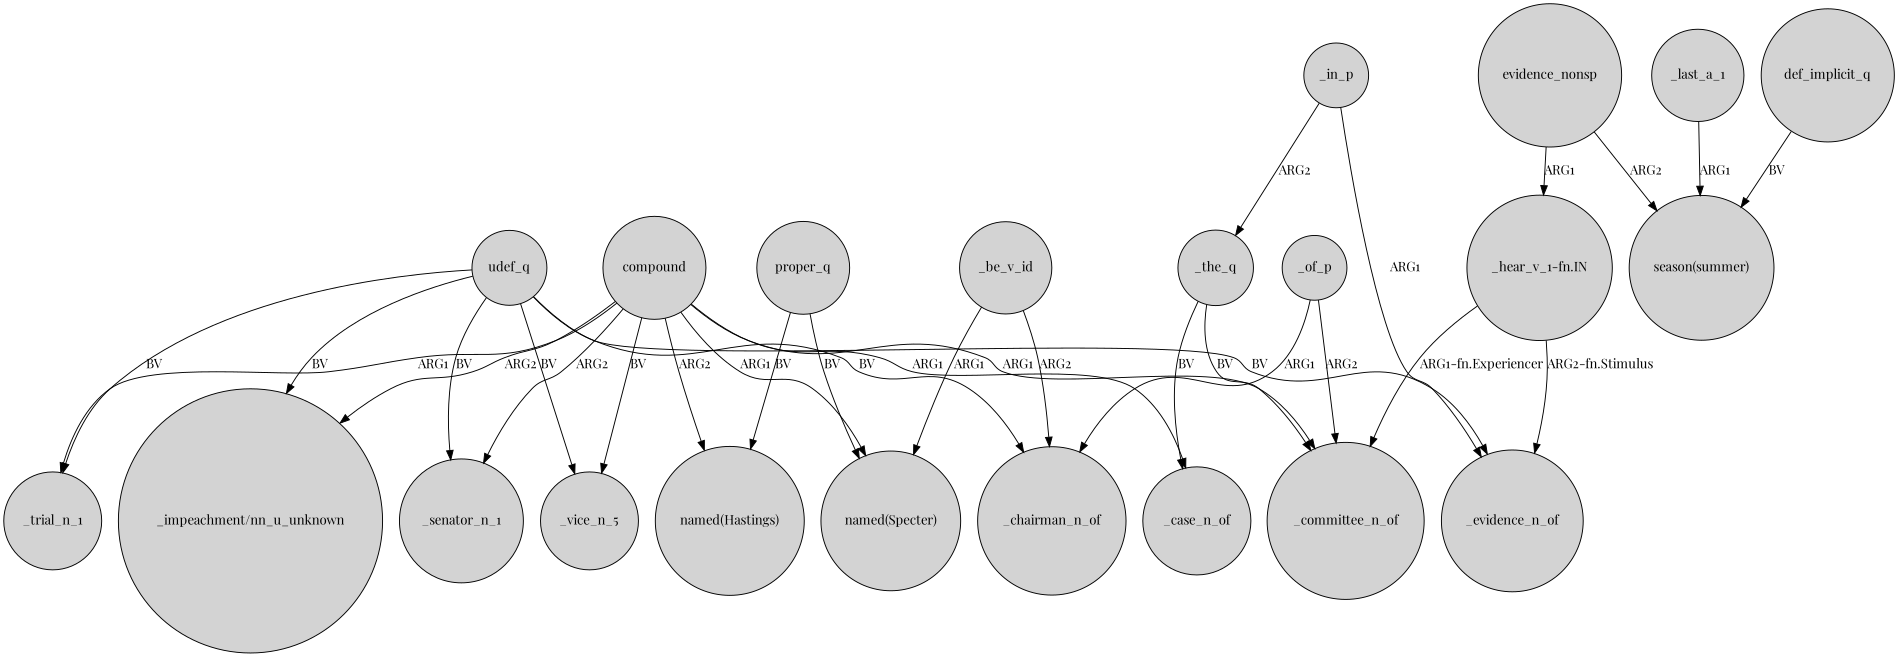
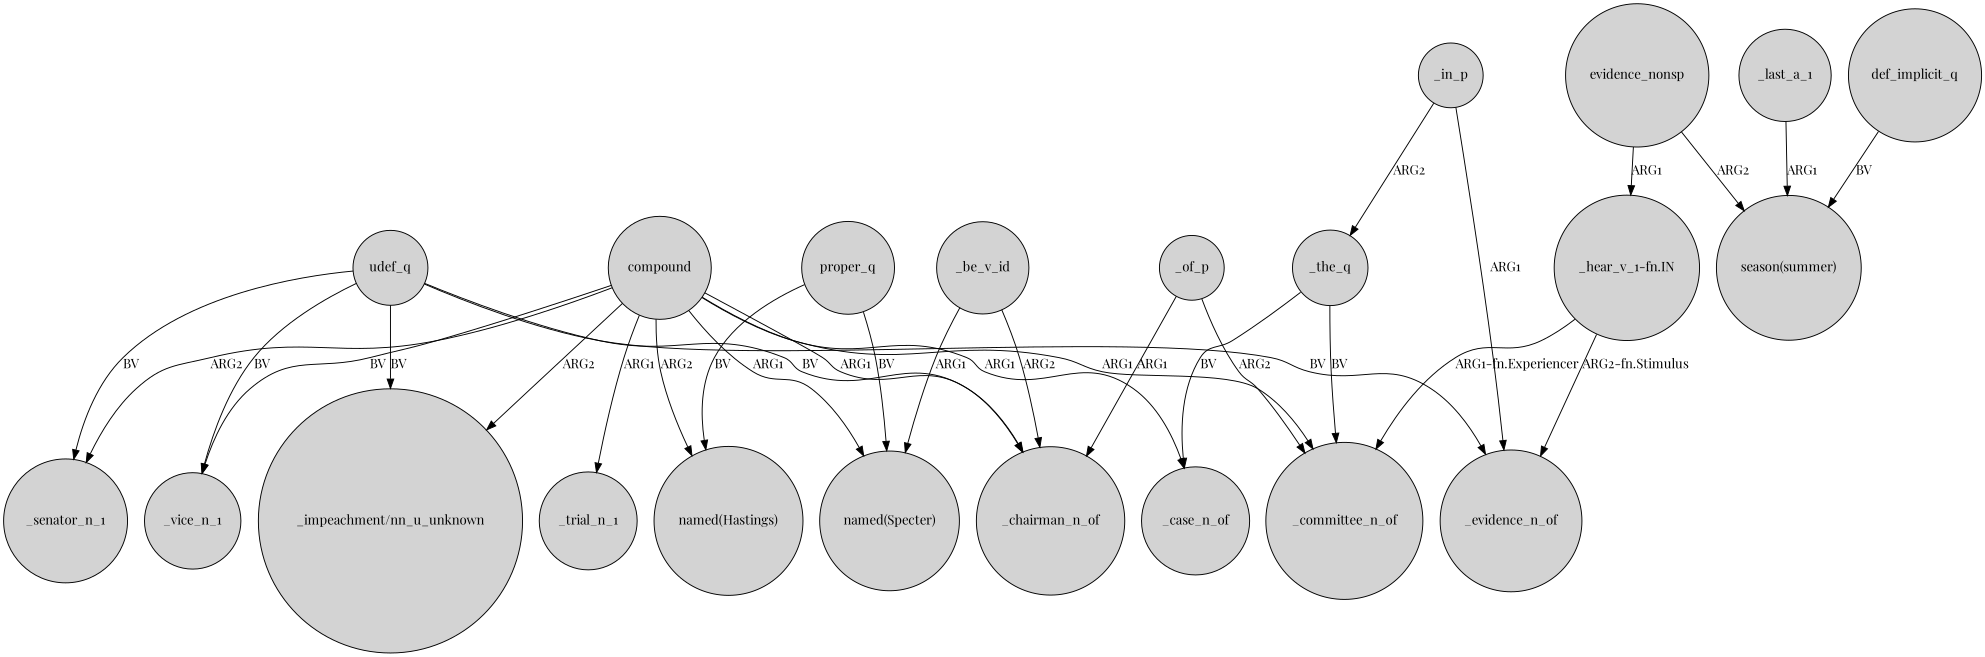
(240, 315) -> none
none -> (846, 374)
(589, 521) -> (193, 521)
